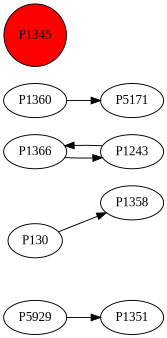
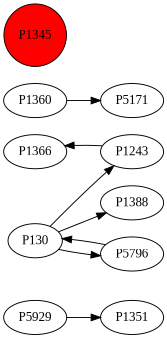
(79, 158) -> (78, 199)
(132, 203) -> (132, 203)
none -> (132, 254)
